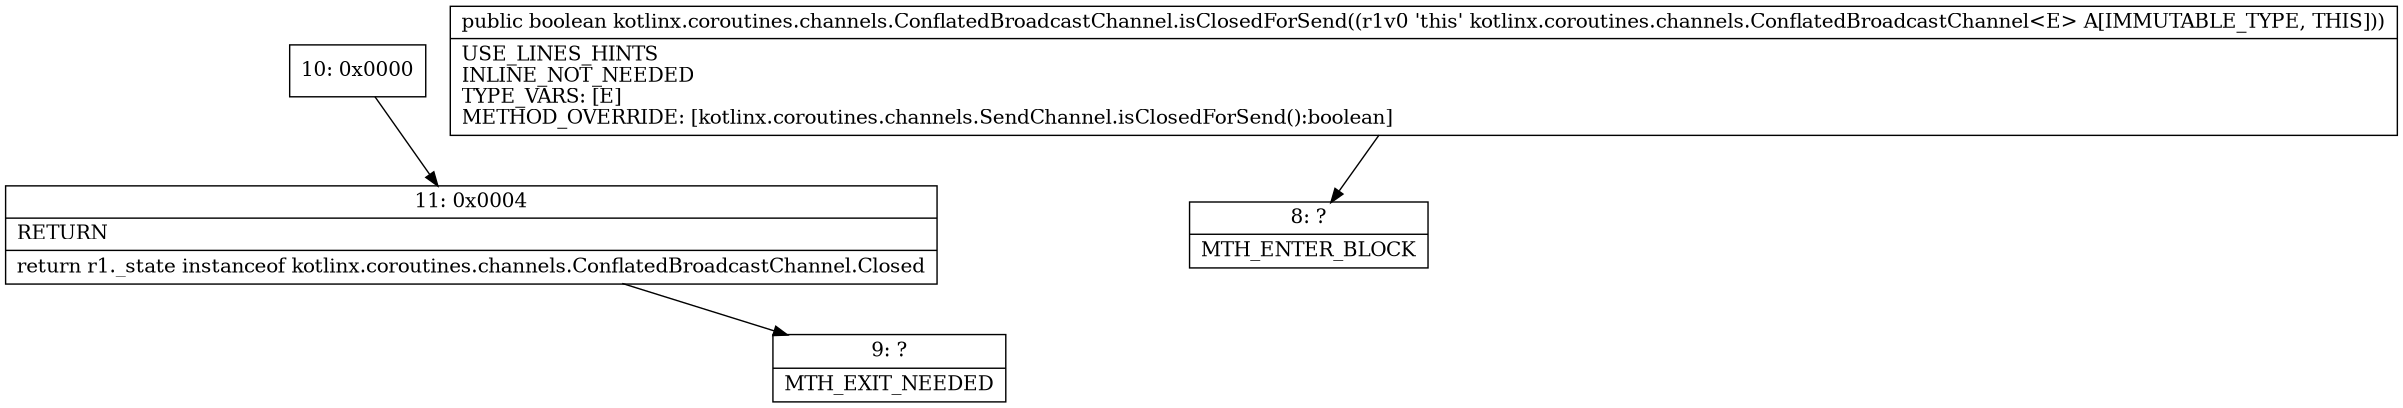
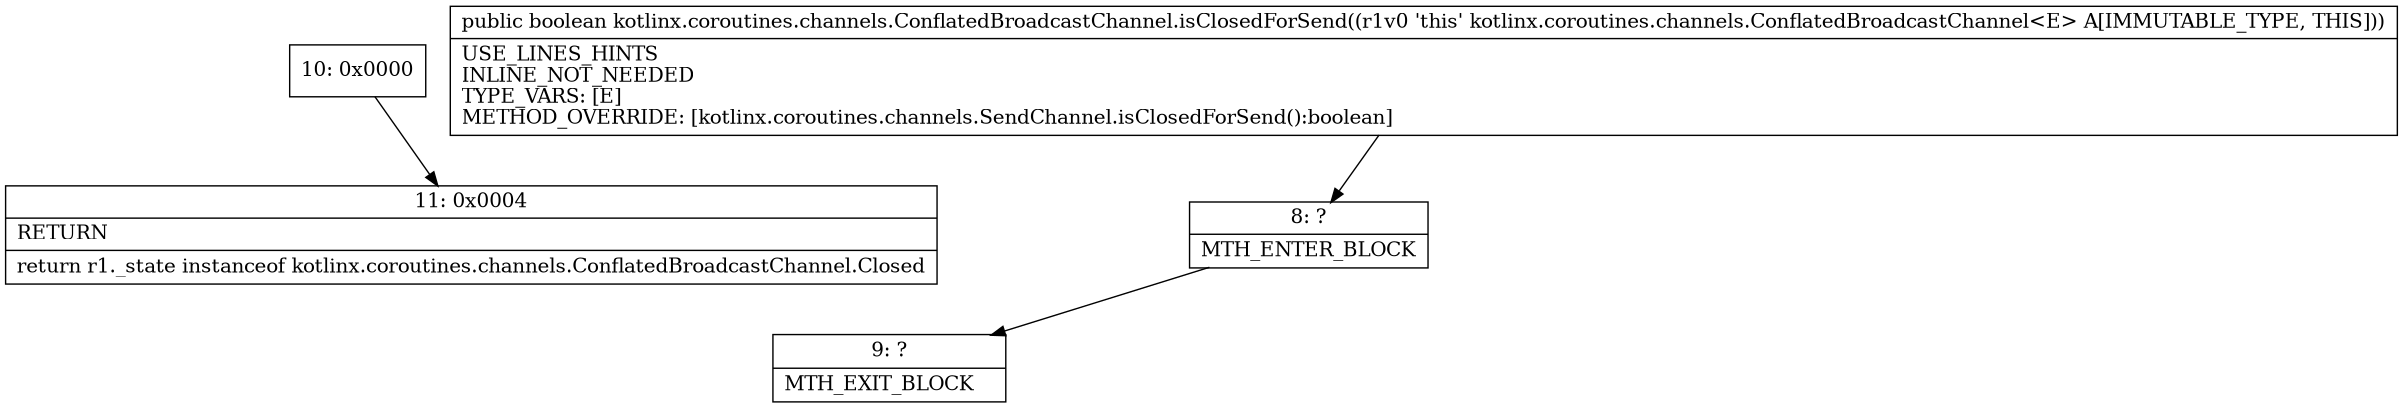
(698, 307) -> (1107, 299)
(889, 384) -> (880, 384)
